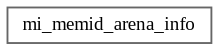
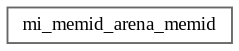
(109, 25) -> (120, 25)
